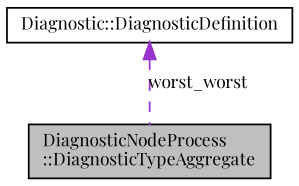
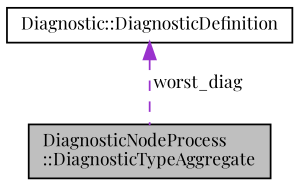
(197, 84) -> (197, 84)
